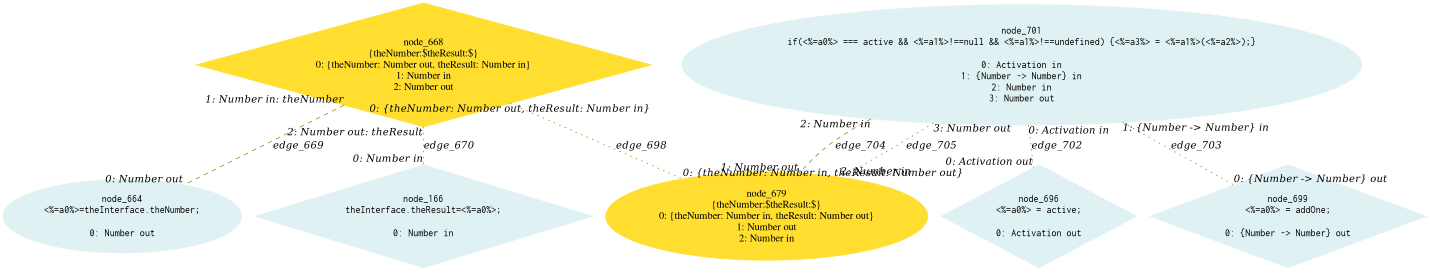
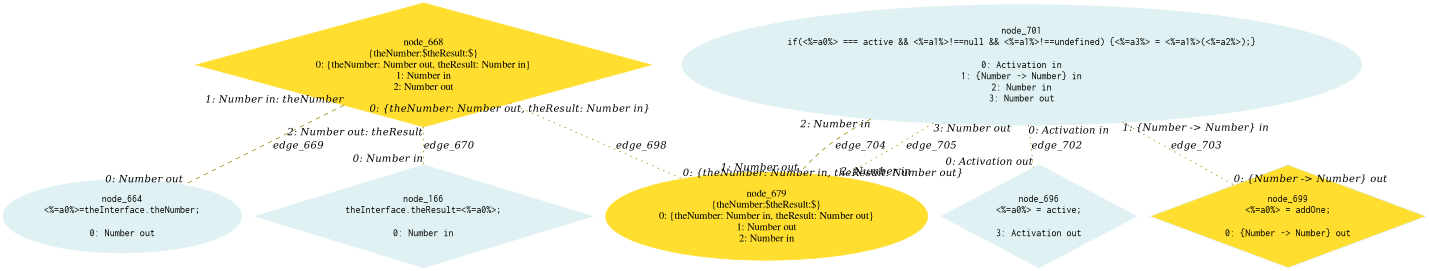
(1039, 216) -> (1039, 216)
(1288, 216) -> (1288, 216)
